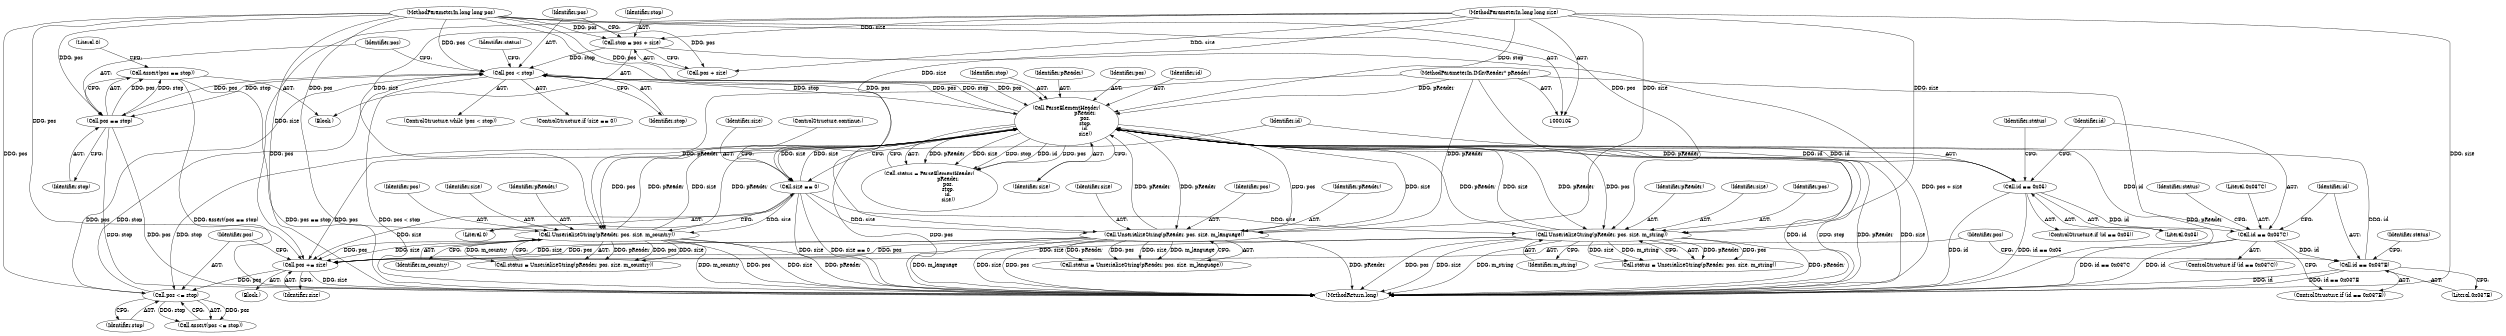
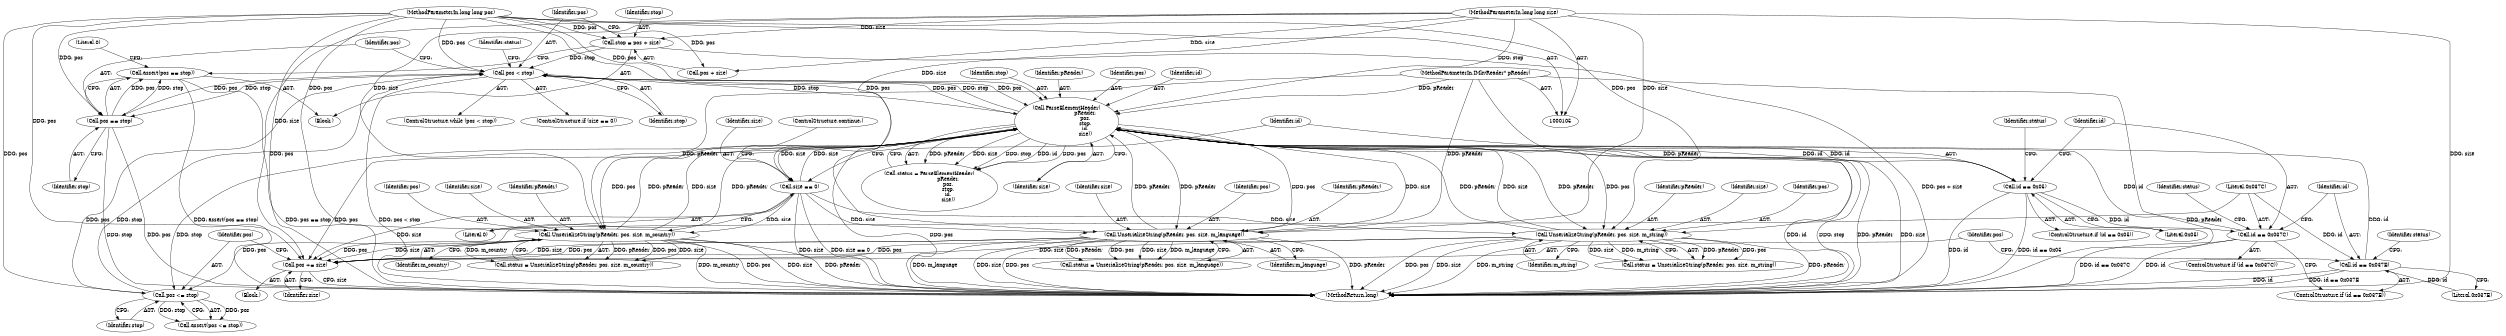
(1914, 55) -> none
(664, 60) -> (405, 71)
(2094, 220) -> (2094, 220)
(2304, 255) -> (2301, 227)
none -> (1299, 265)
(238, 278) -> (1207, 223)
(335, 281) -> (335, 281)
(2438, 281) -> (2438, 281)
